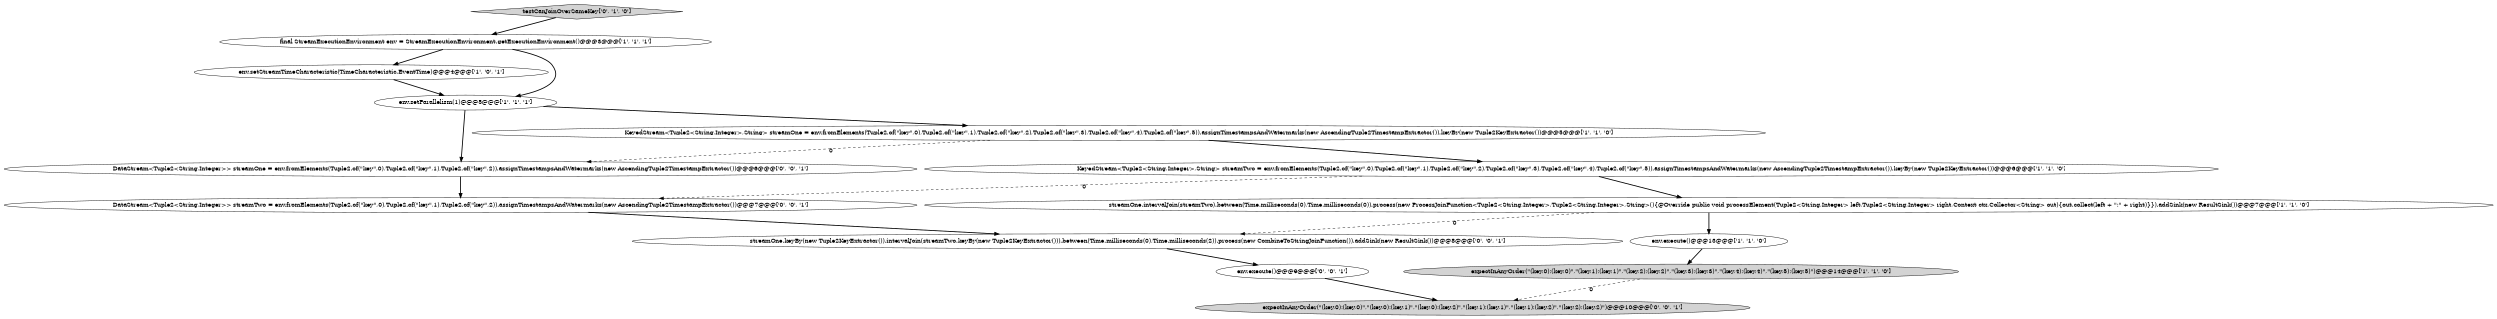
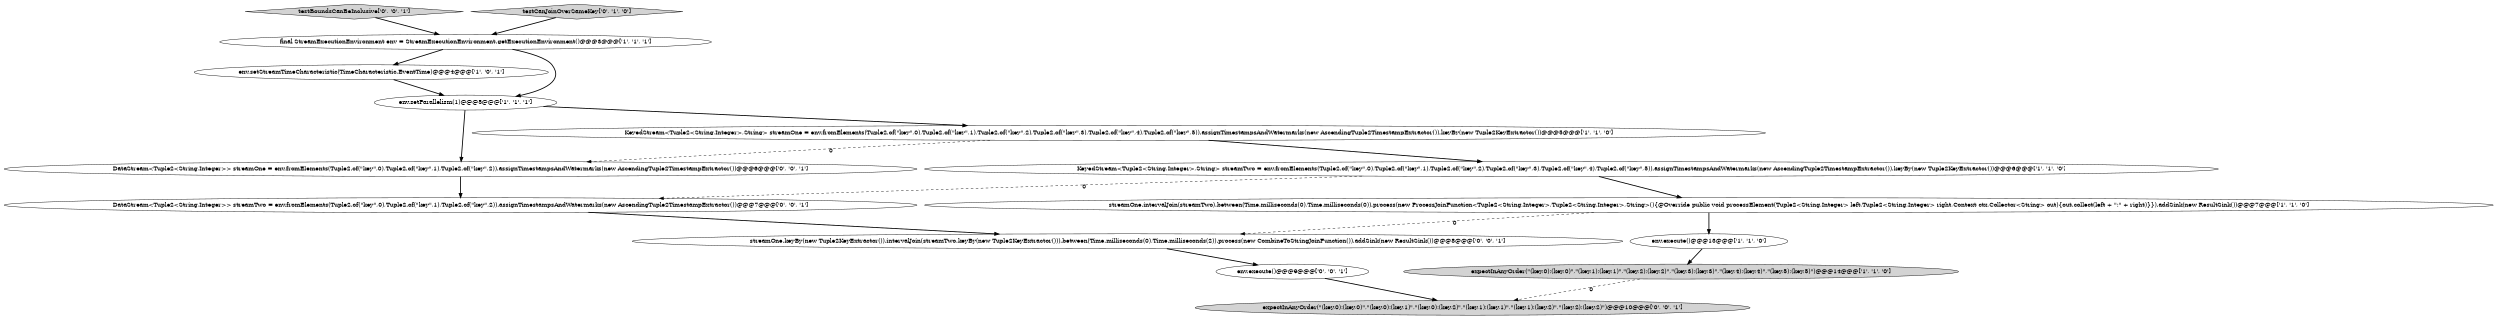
none -> (354, 12)
